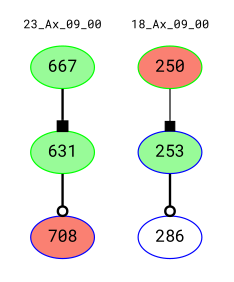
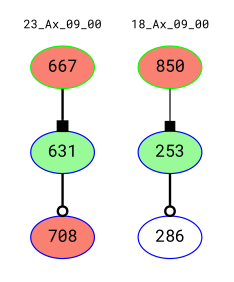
(63, 67) -> (63, 67)
(170, 67) -> (170, 67)
(63, 152) -> (63, 152)
